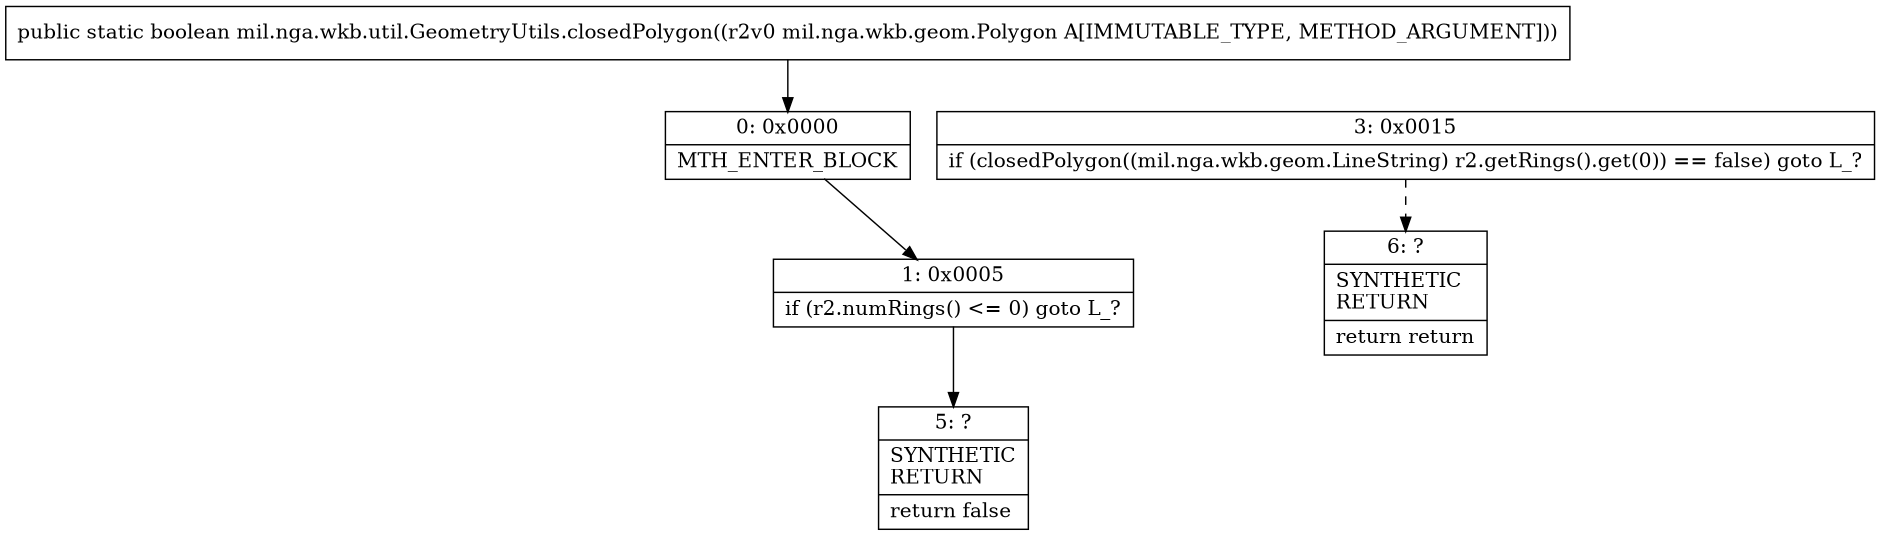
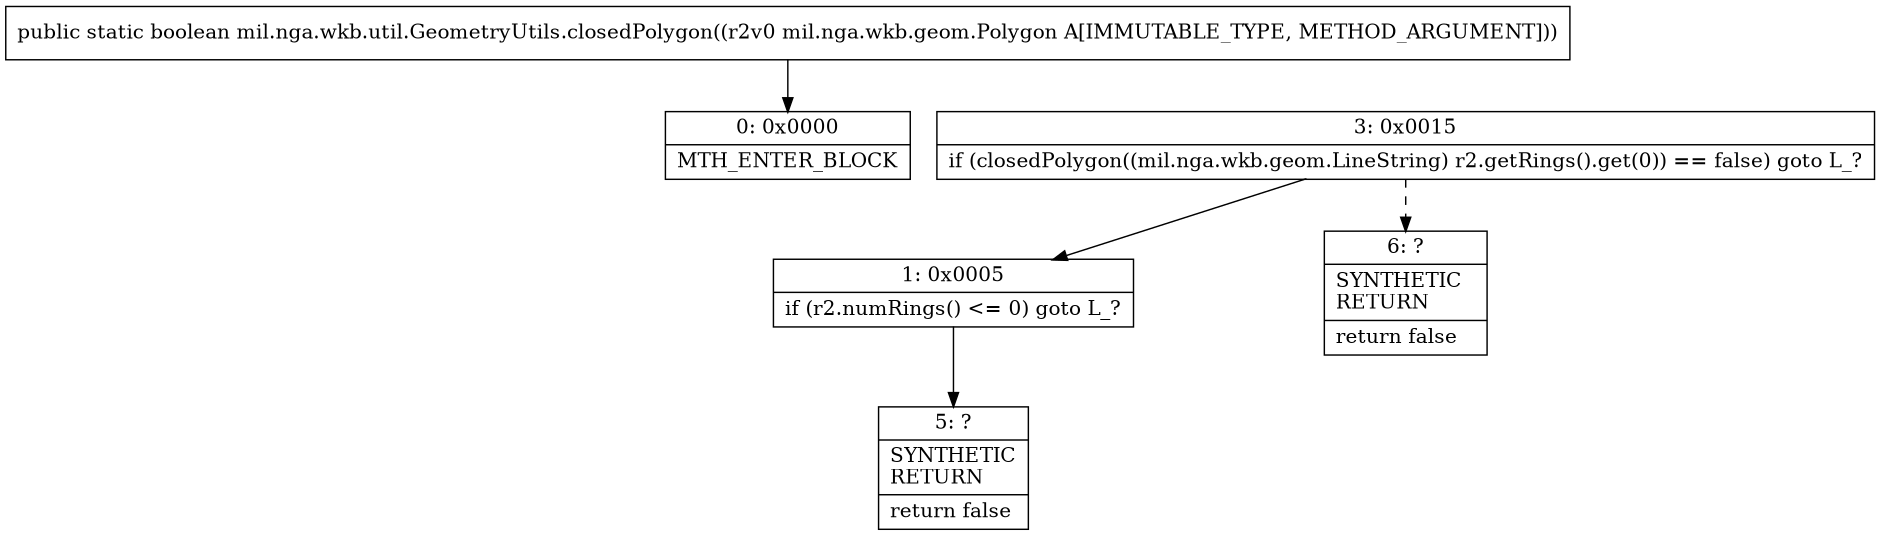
(865, 214) -> (1186, 217)
(1406, 337) -> (1397, 337)
